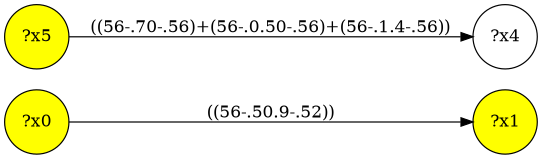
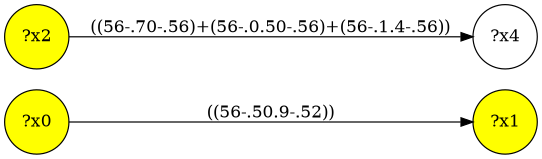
(37, 37) -> (37, 37)
